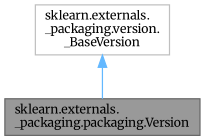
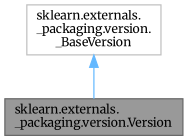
(102, 117) -> (94, 117)
